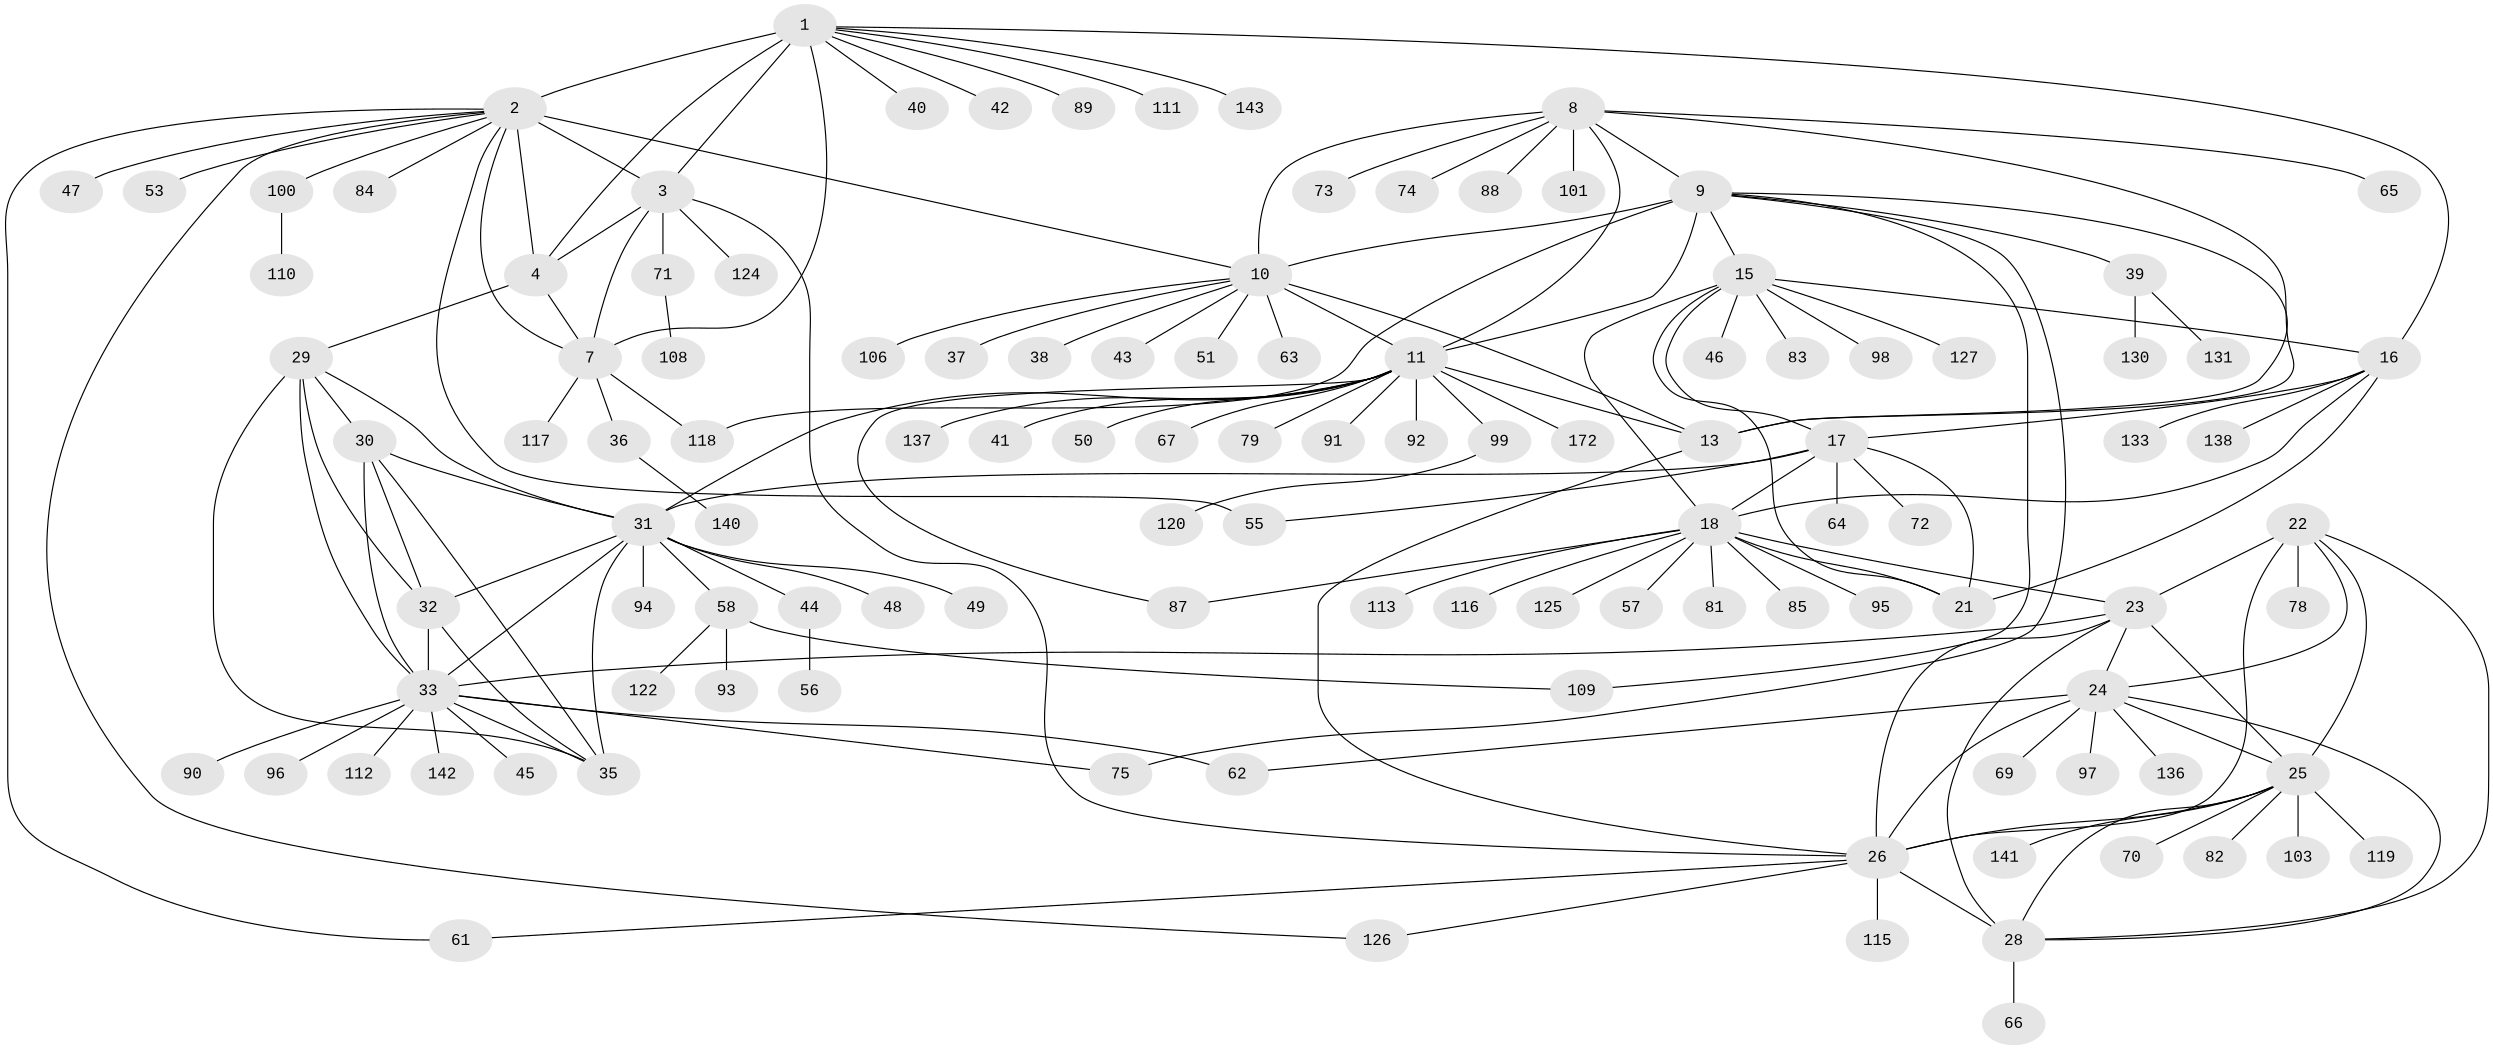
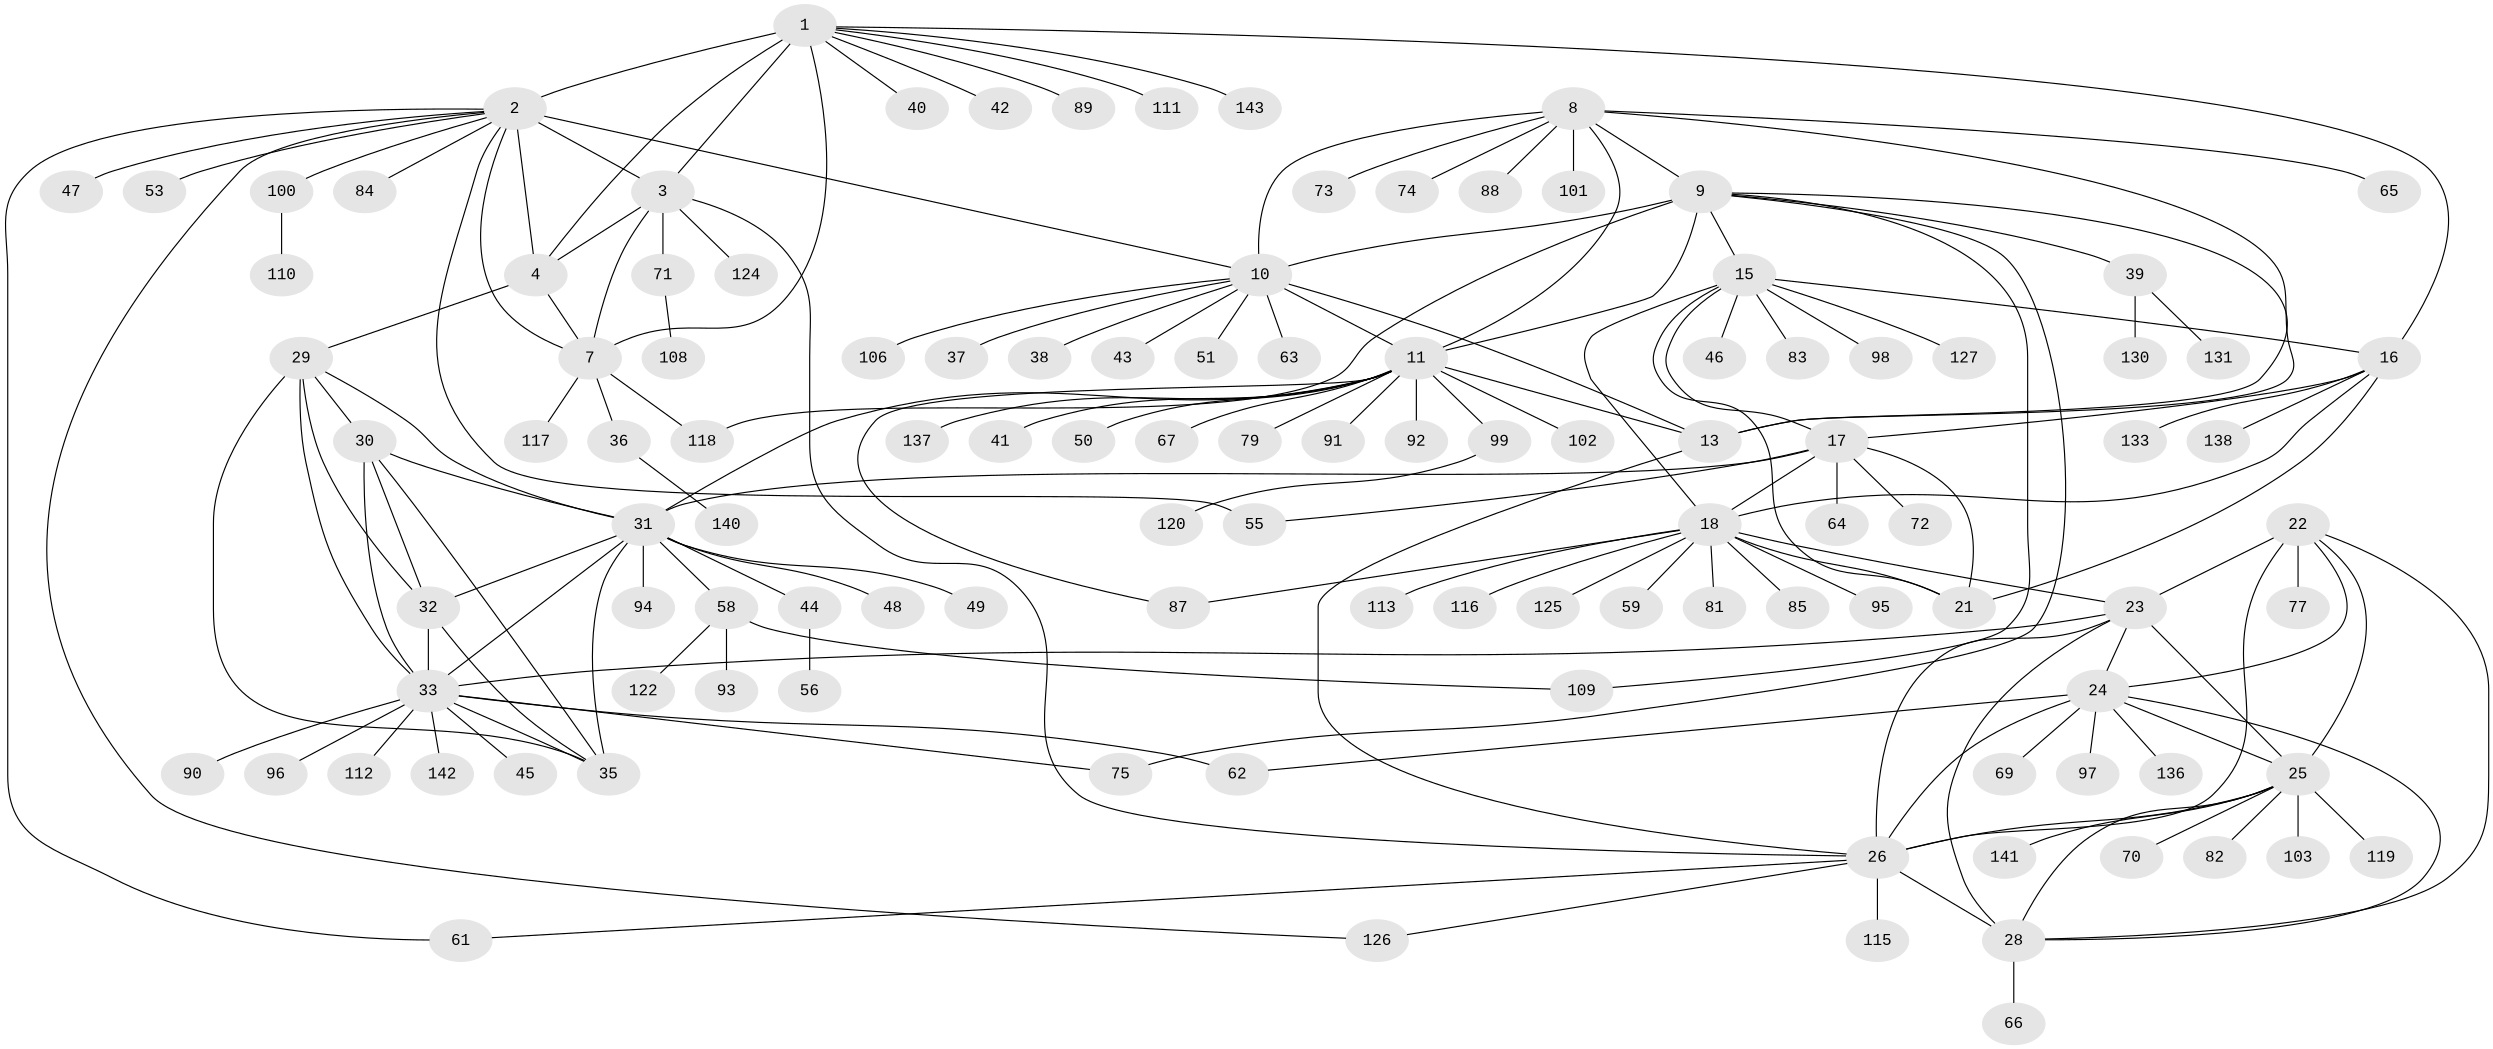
(1583, 441) -> (1583, 441)
(1631, 608) -> (1631, 608)
(2298, 608) -> (2298, 608)
